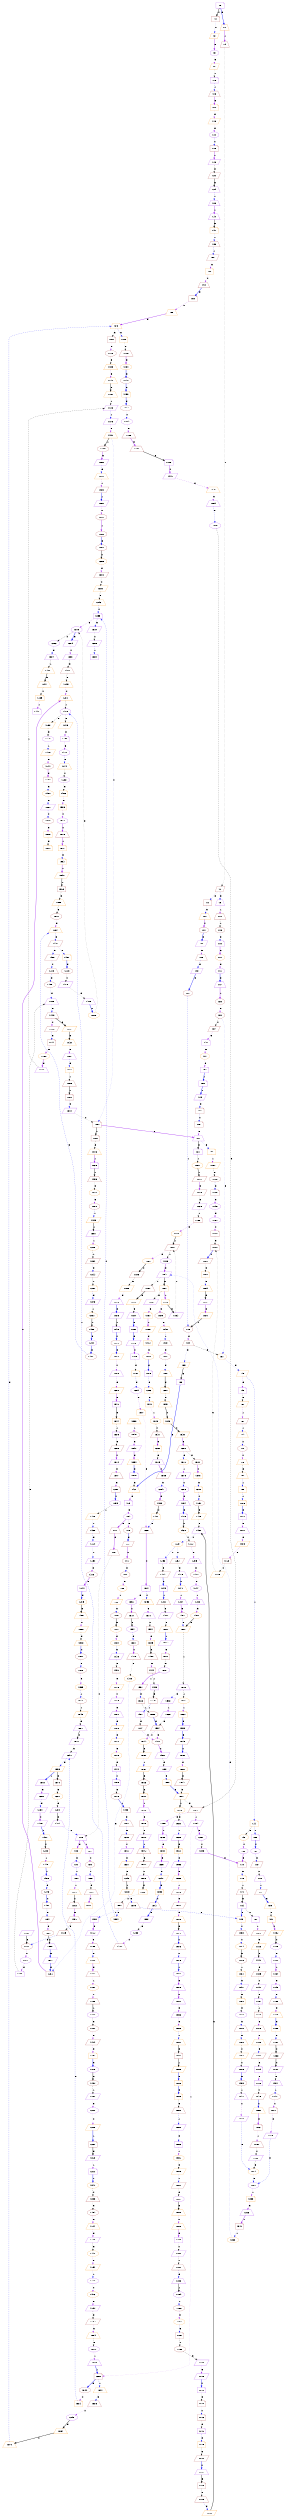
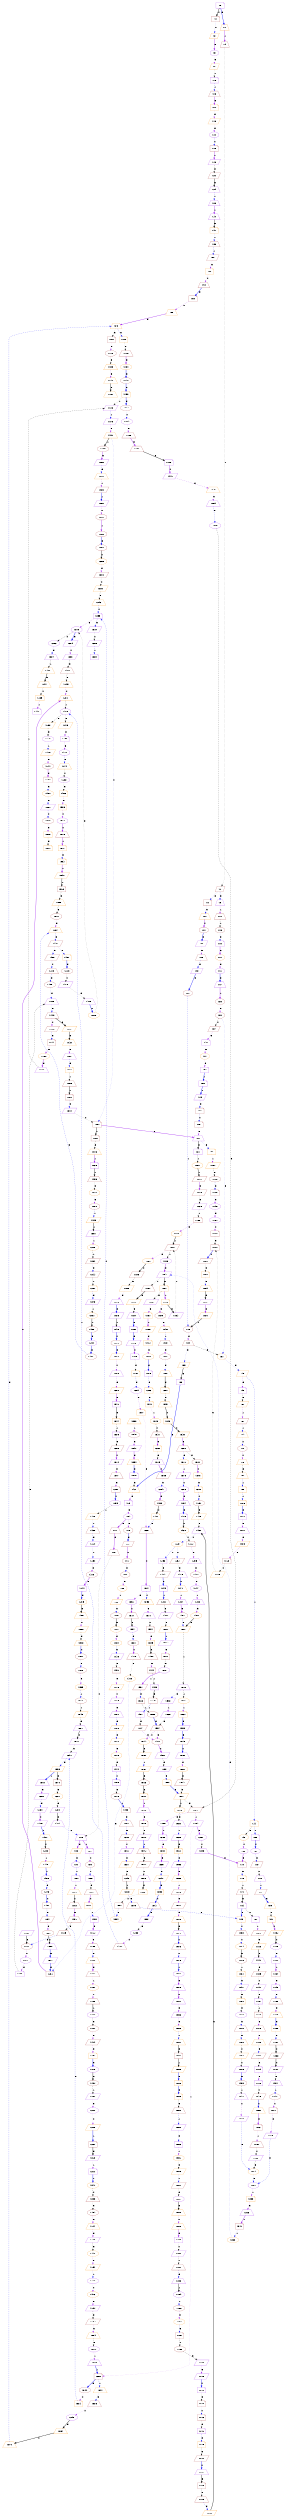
(111, 400) -> (119, 401)
(112, 1912) -> (91, 1912)
